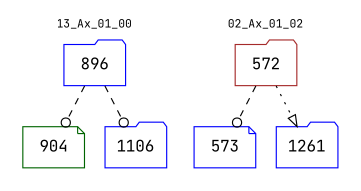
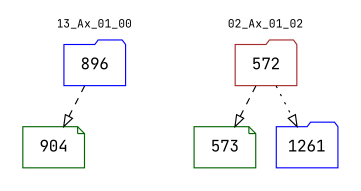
(248, 101) -> (248, 101)
(76, 102) -> (76, 102)
(136, 147) -> none
(225, 147) -> (225, 147)
